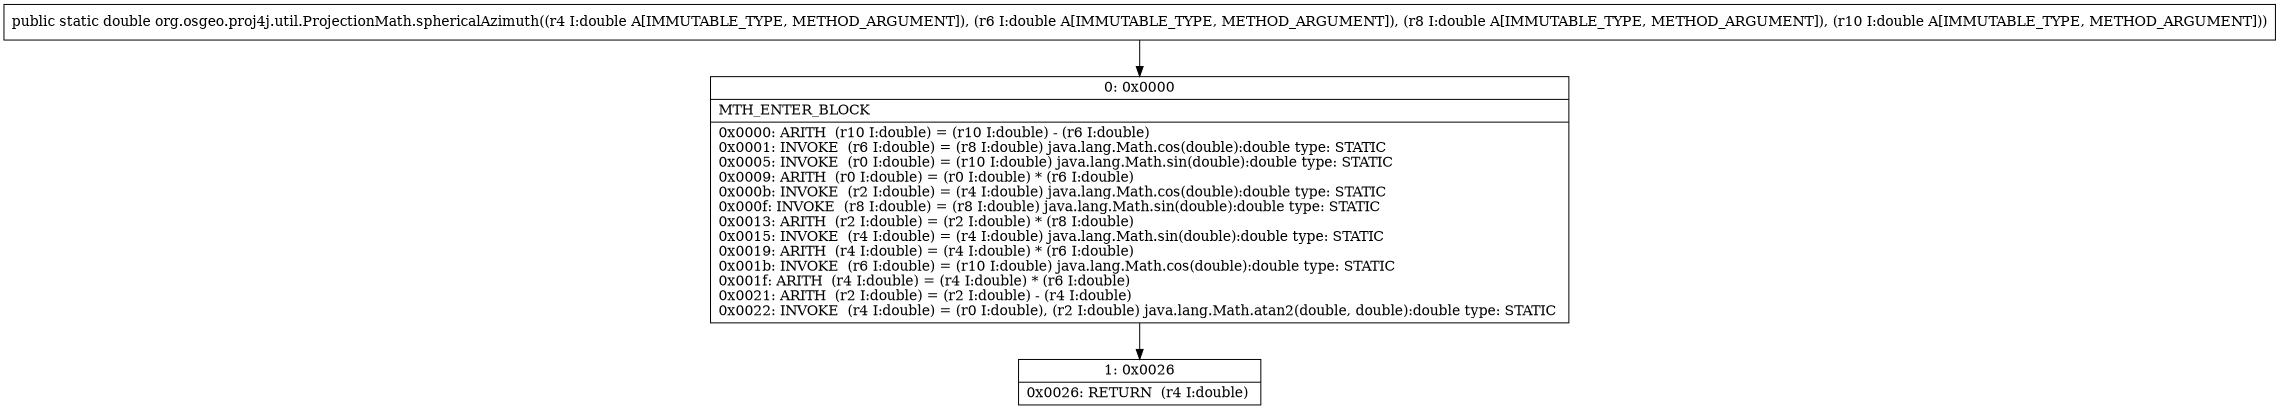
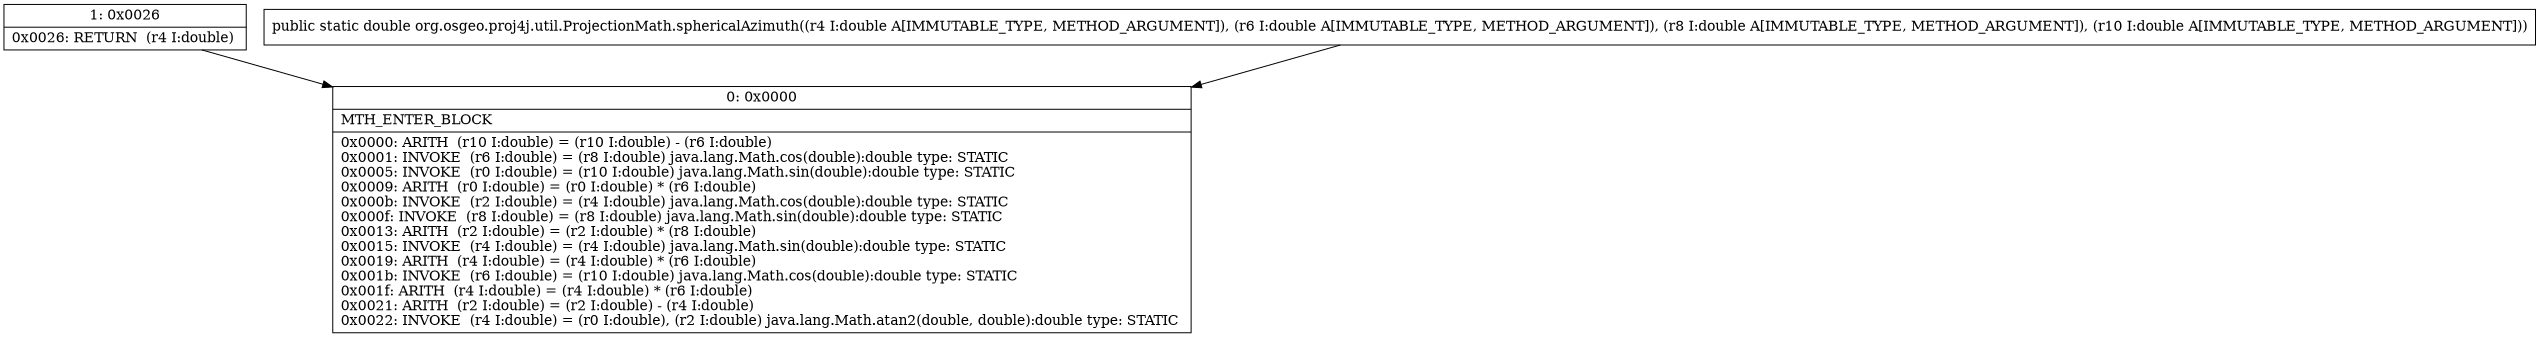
(1140, 336) -> (262, 67)
